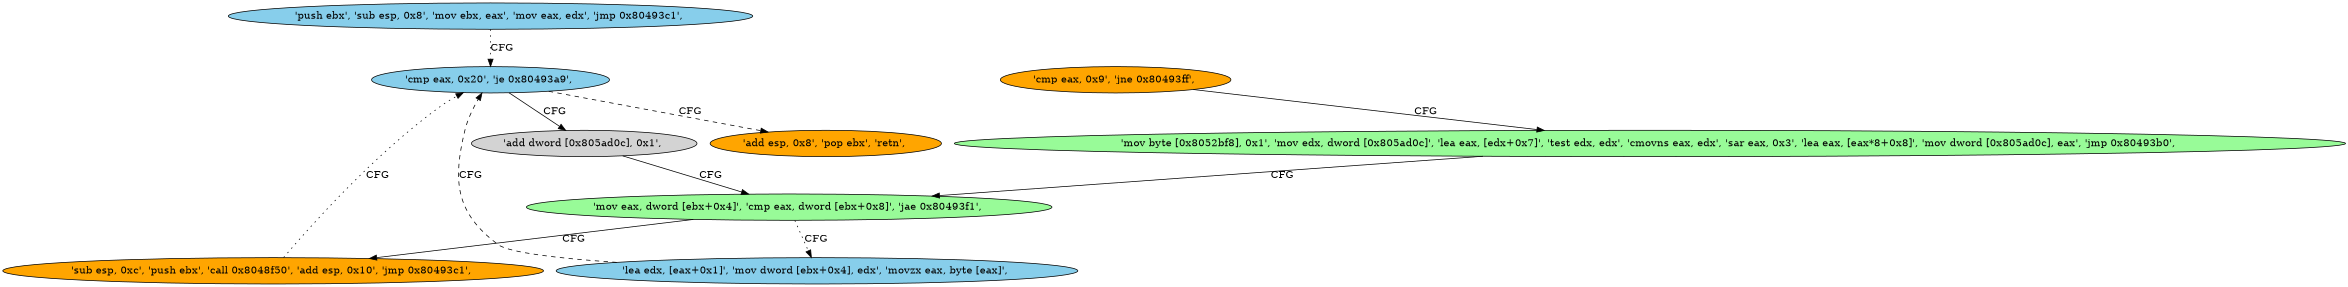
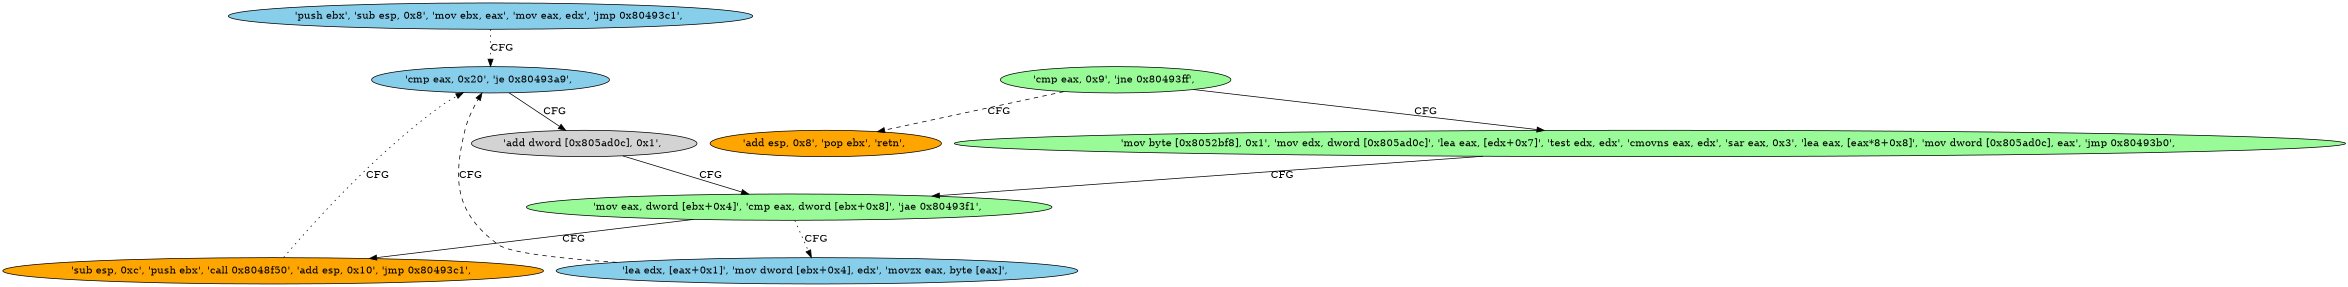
(1116, 80) -> (1116, 80)
(655, 111) -> (974, 111)
